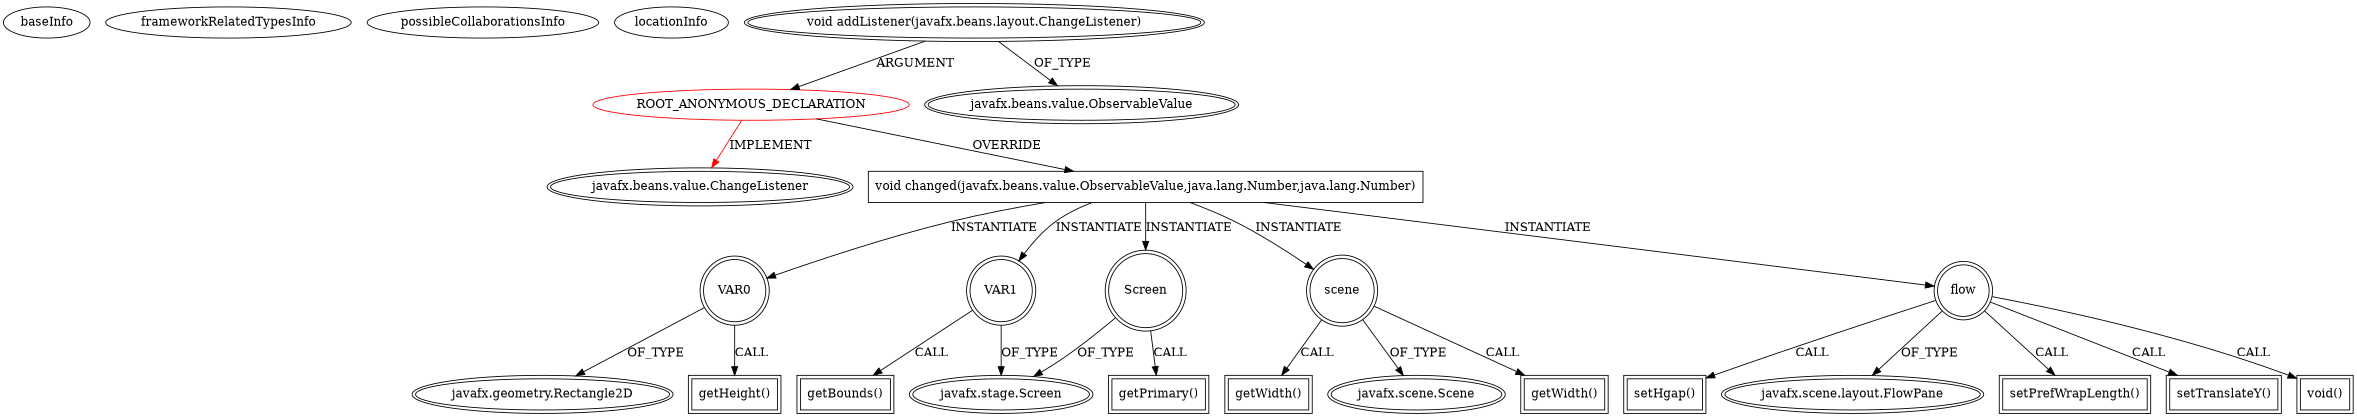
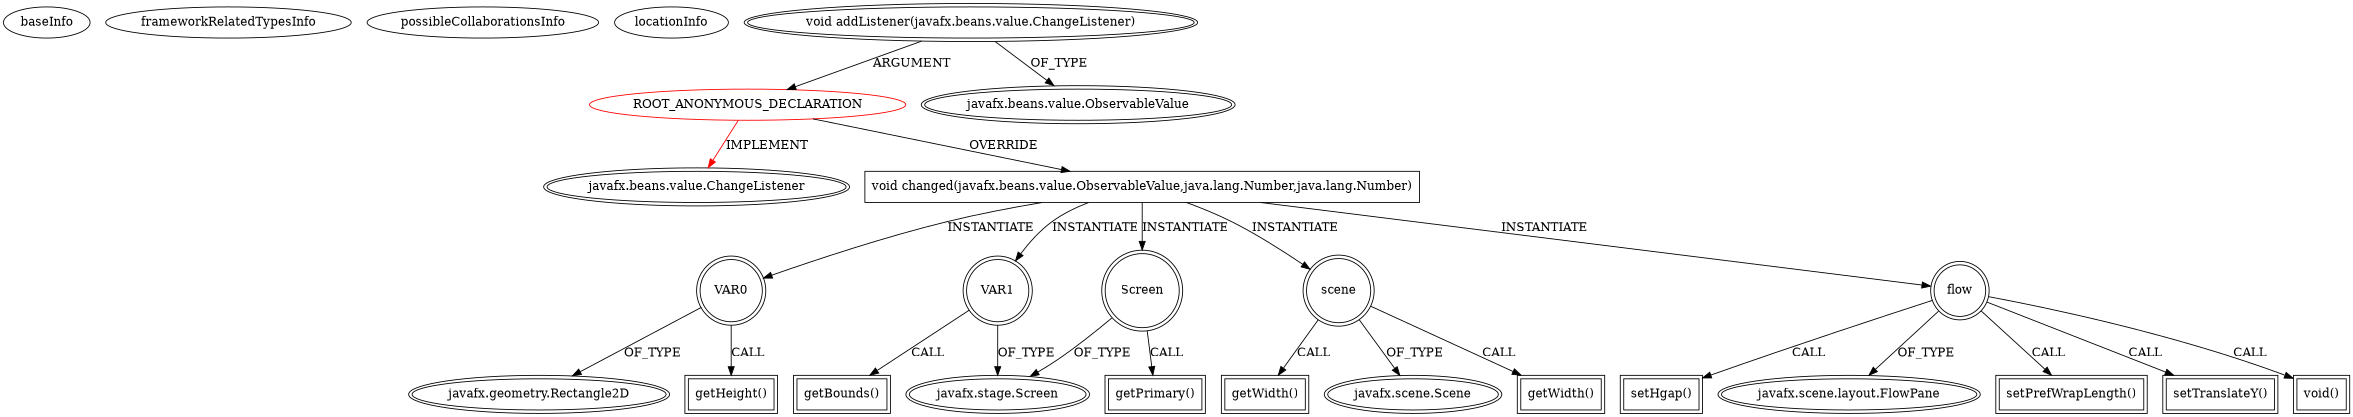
(974, 22) -> (971, 22)
